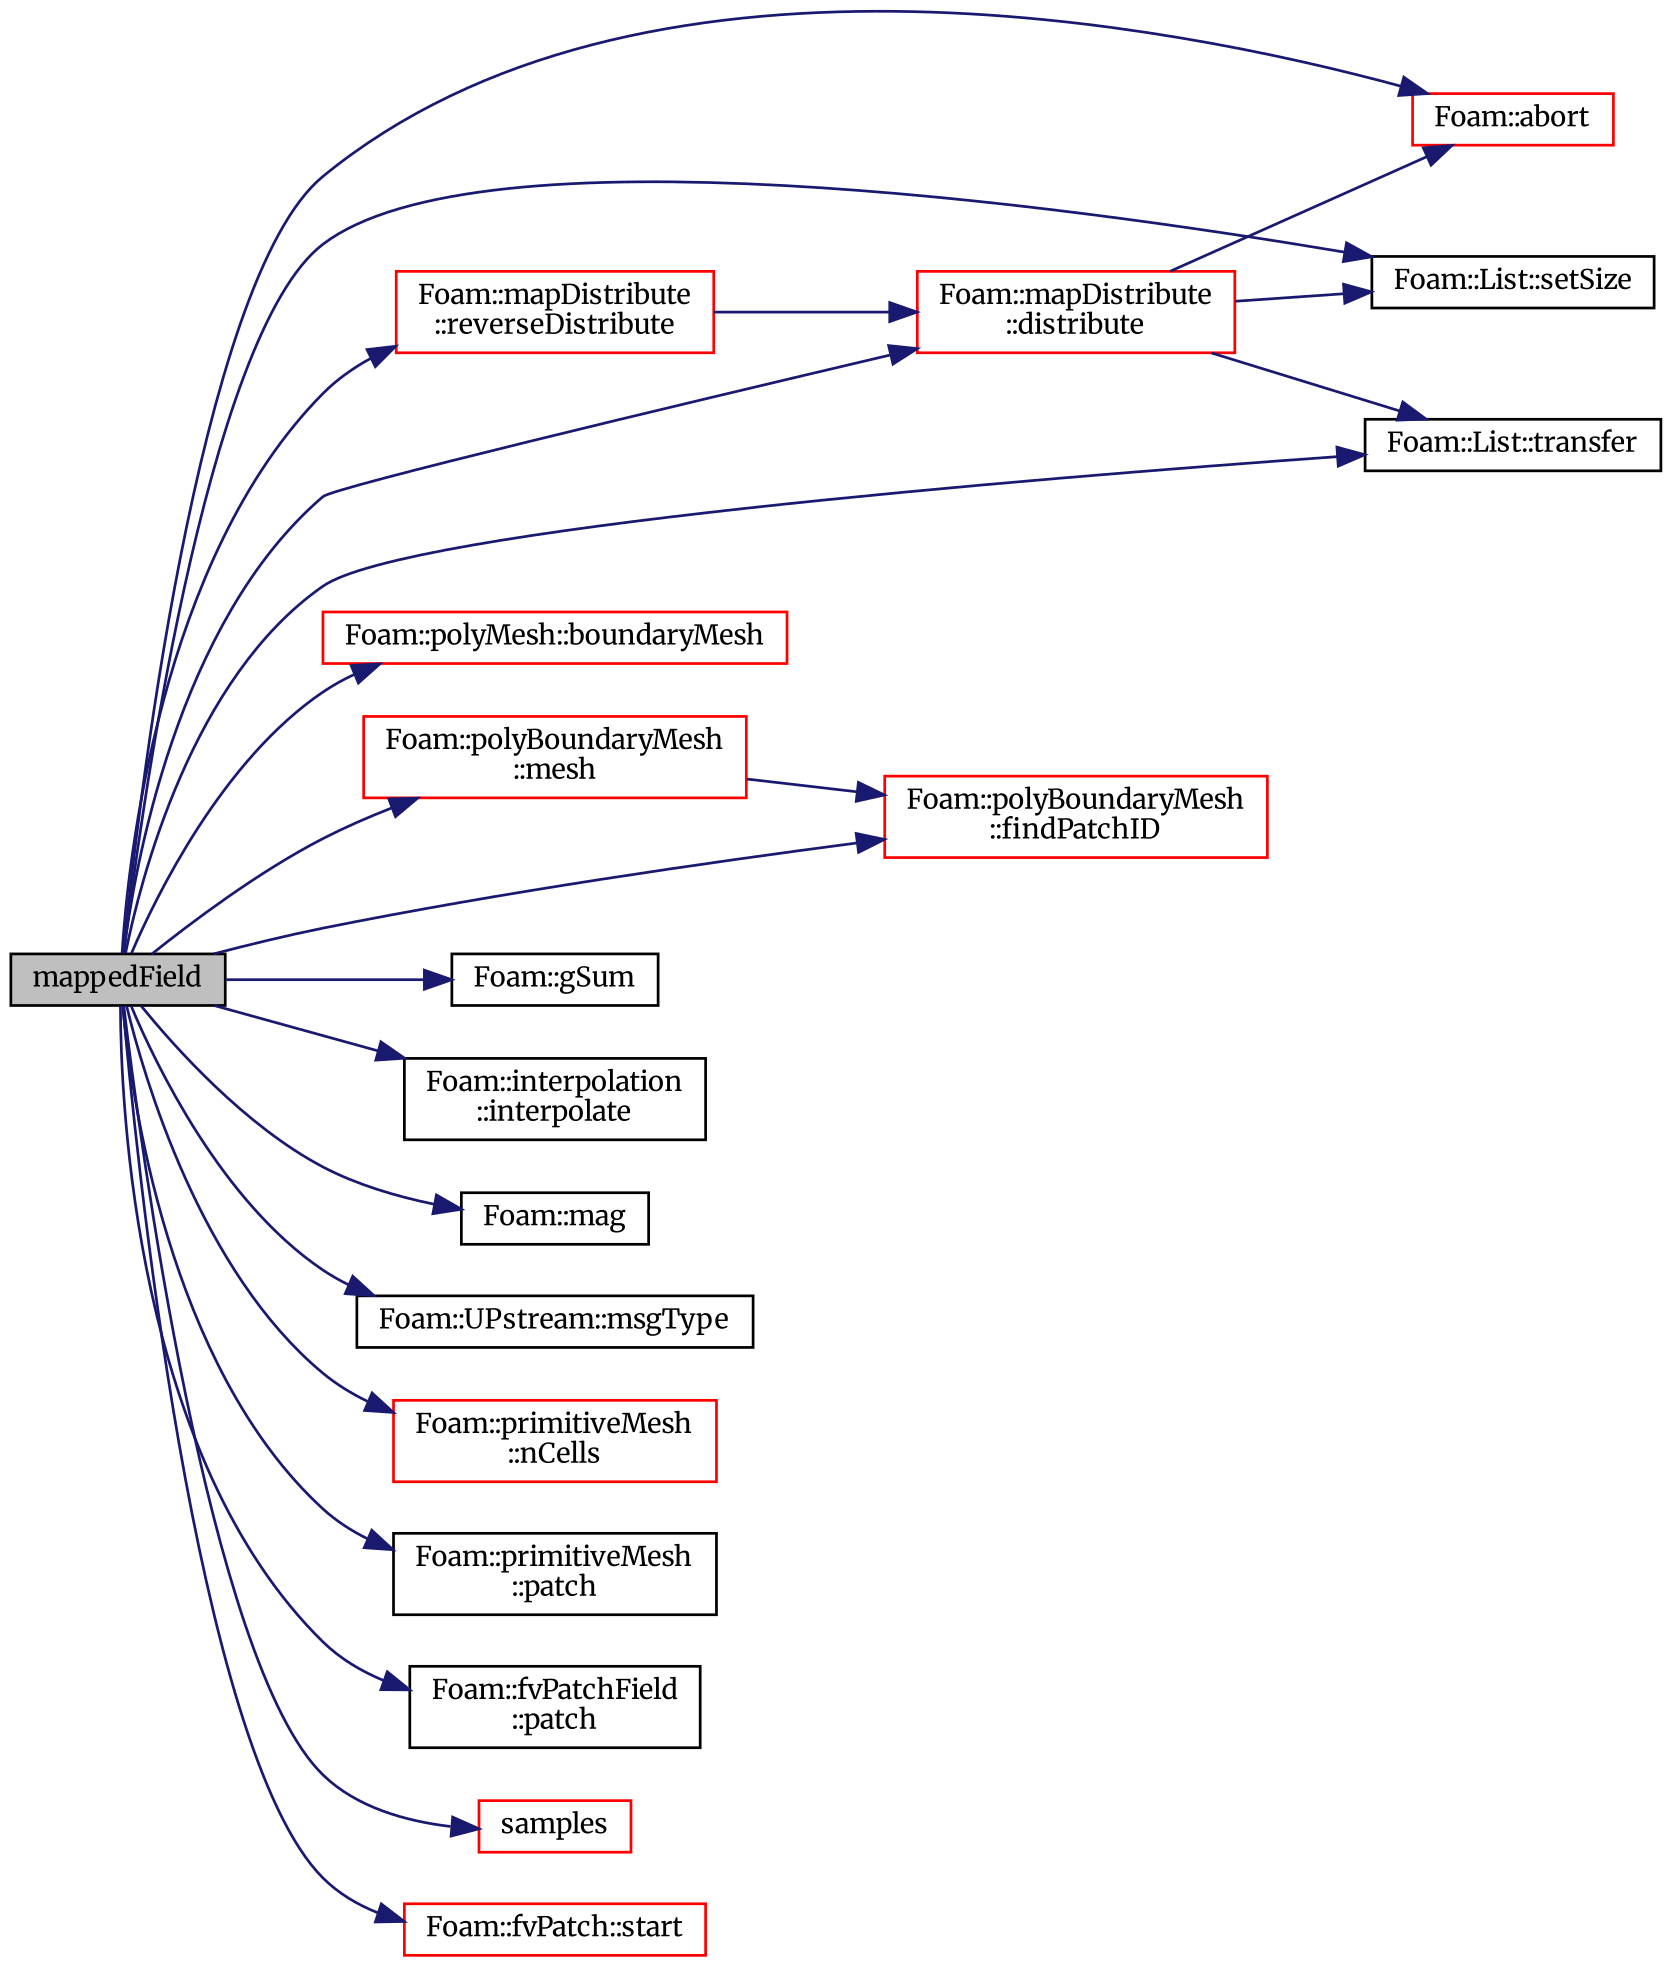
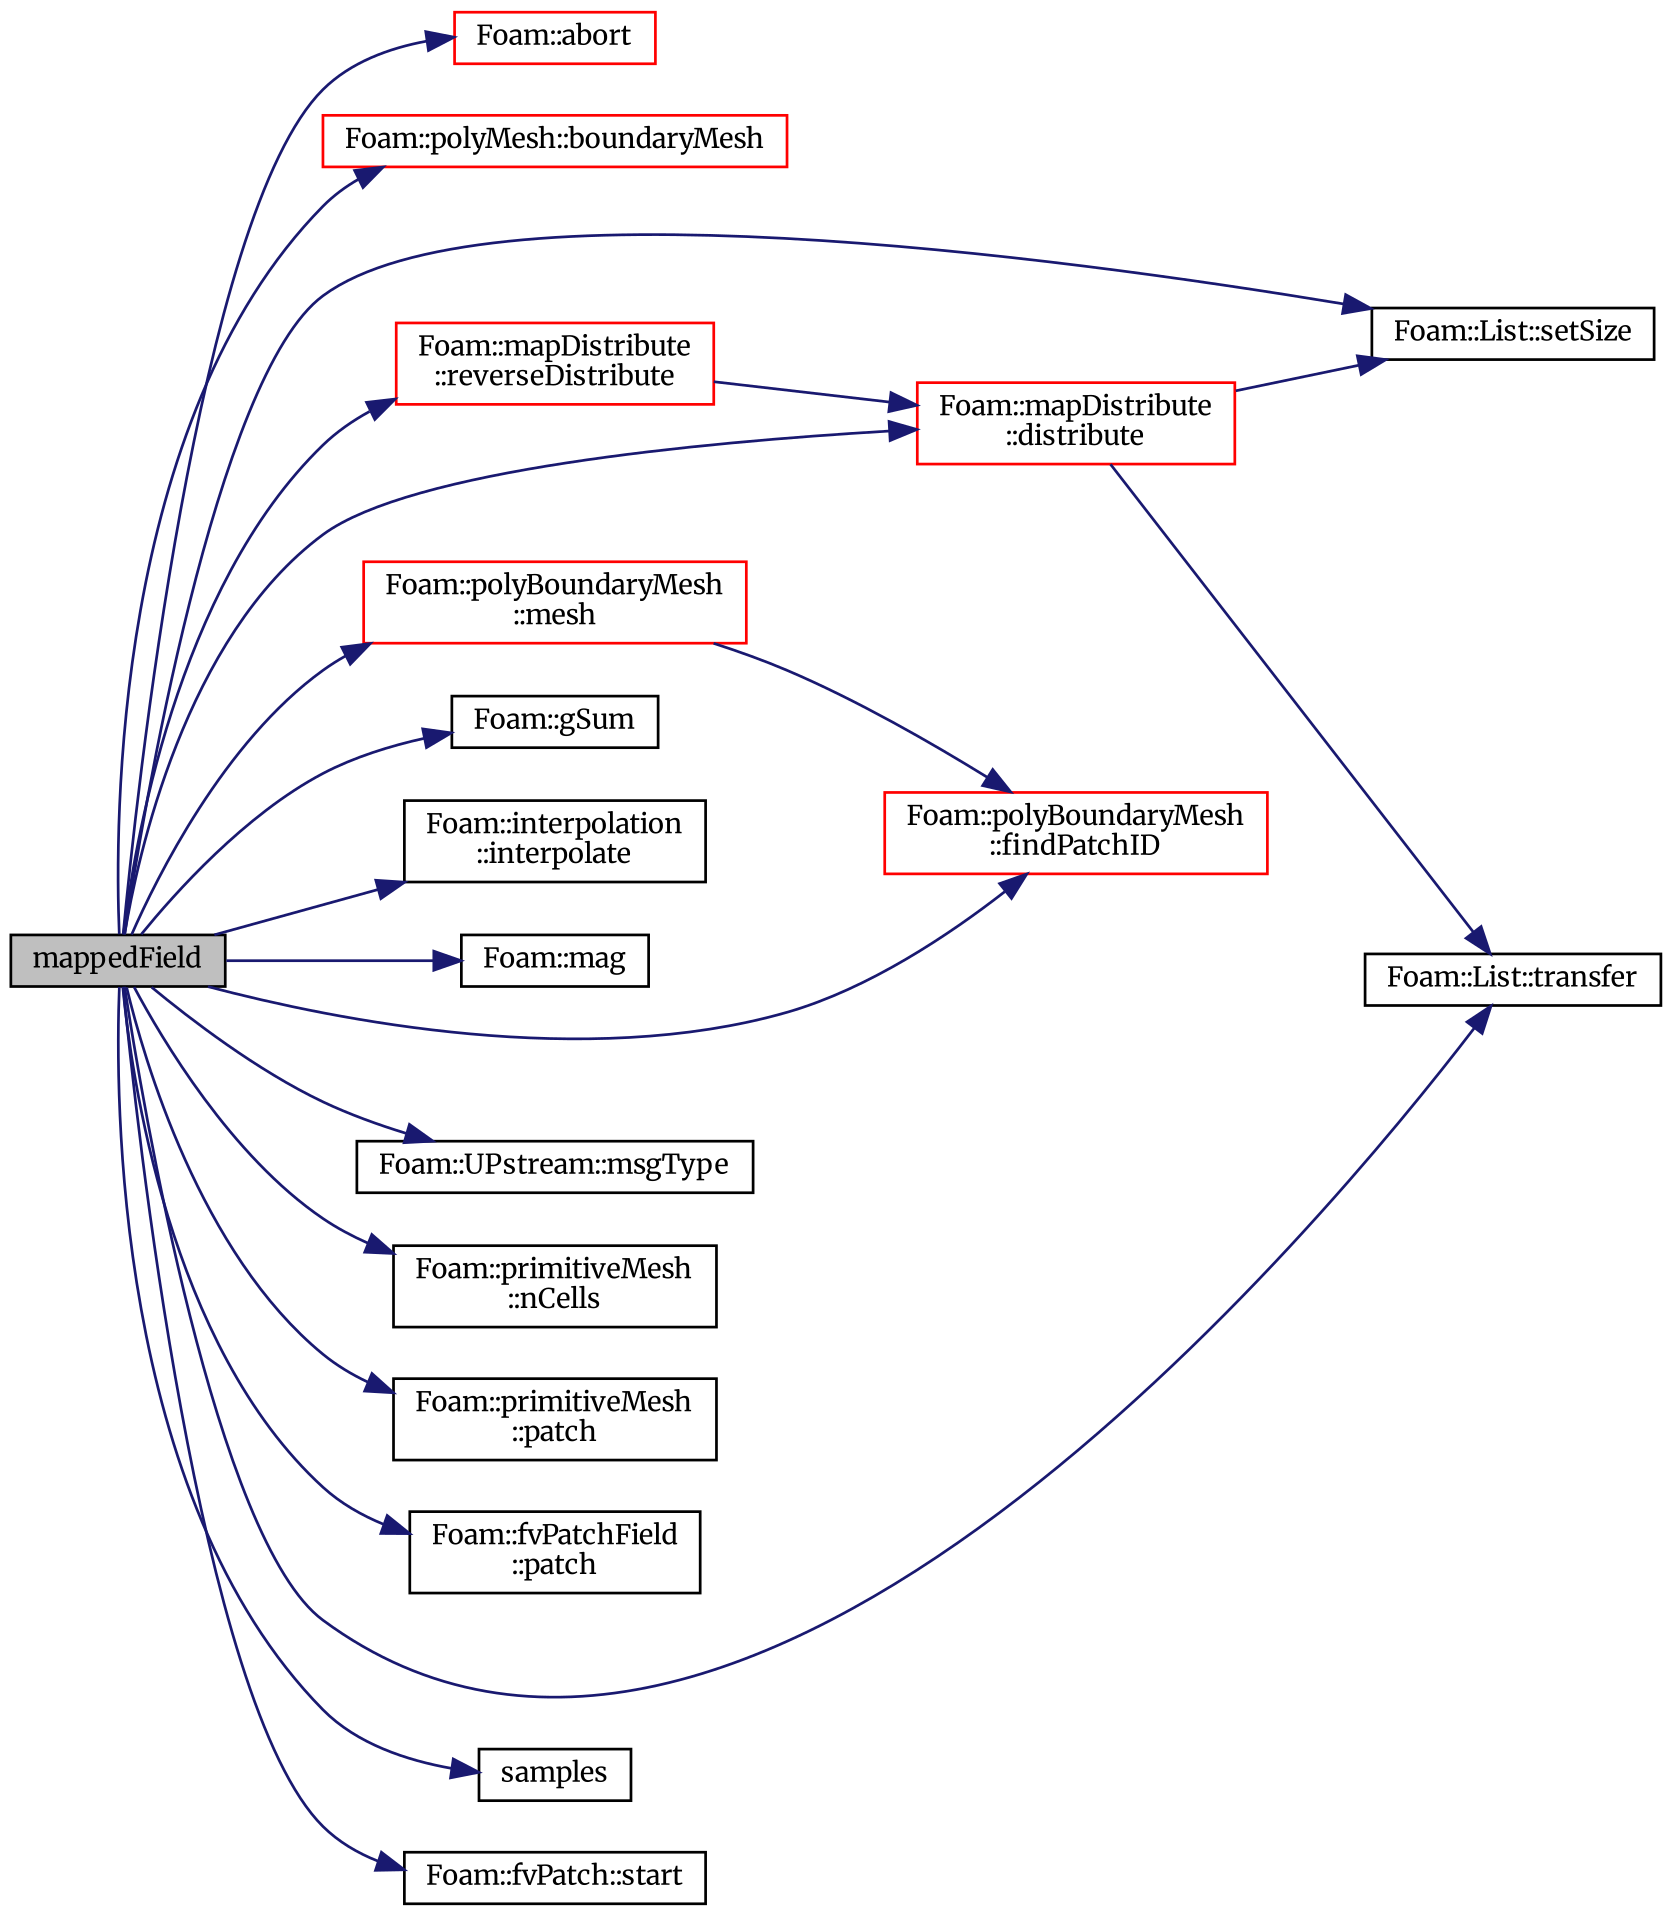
(1298, 214) -> none
(555, 1441) -> (555, 1286)
(555, 1826) -> (555, 1775)
(555, 1930) -> (555, 1878)
